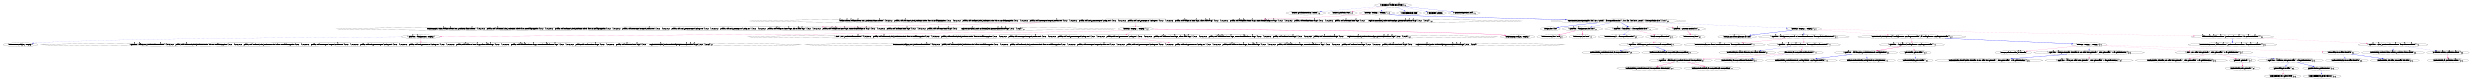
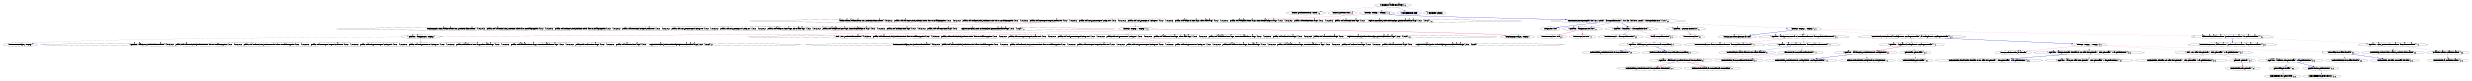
(1464, 13) -> none
